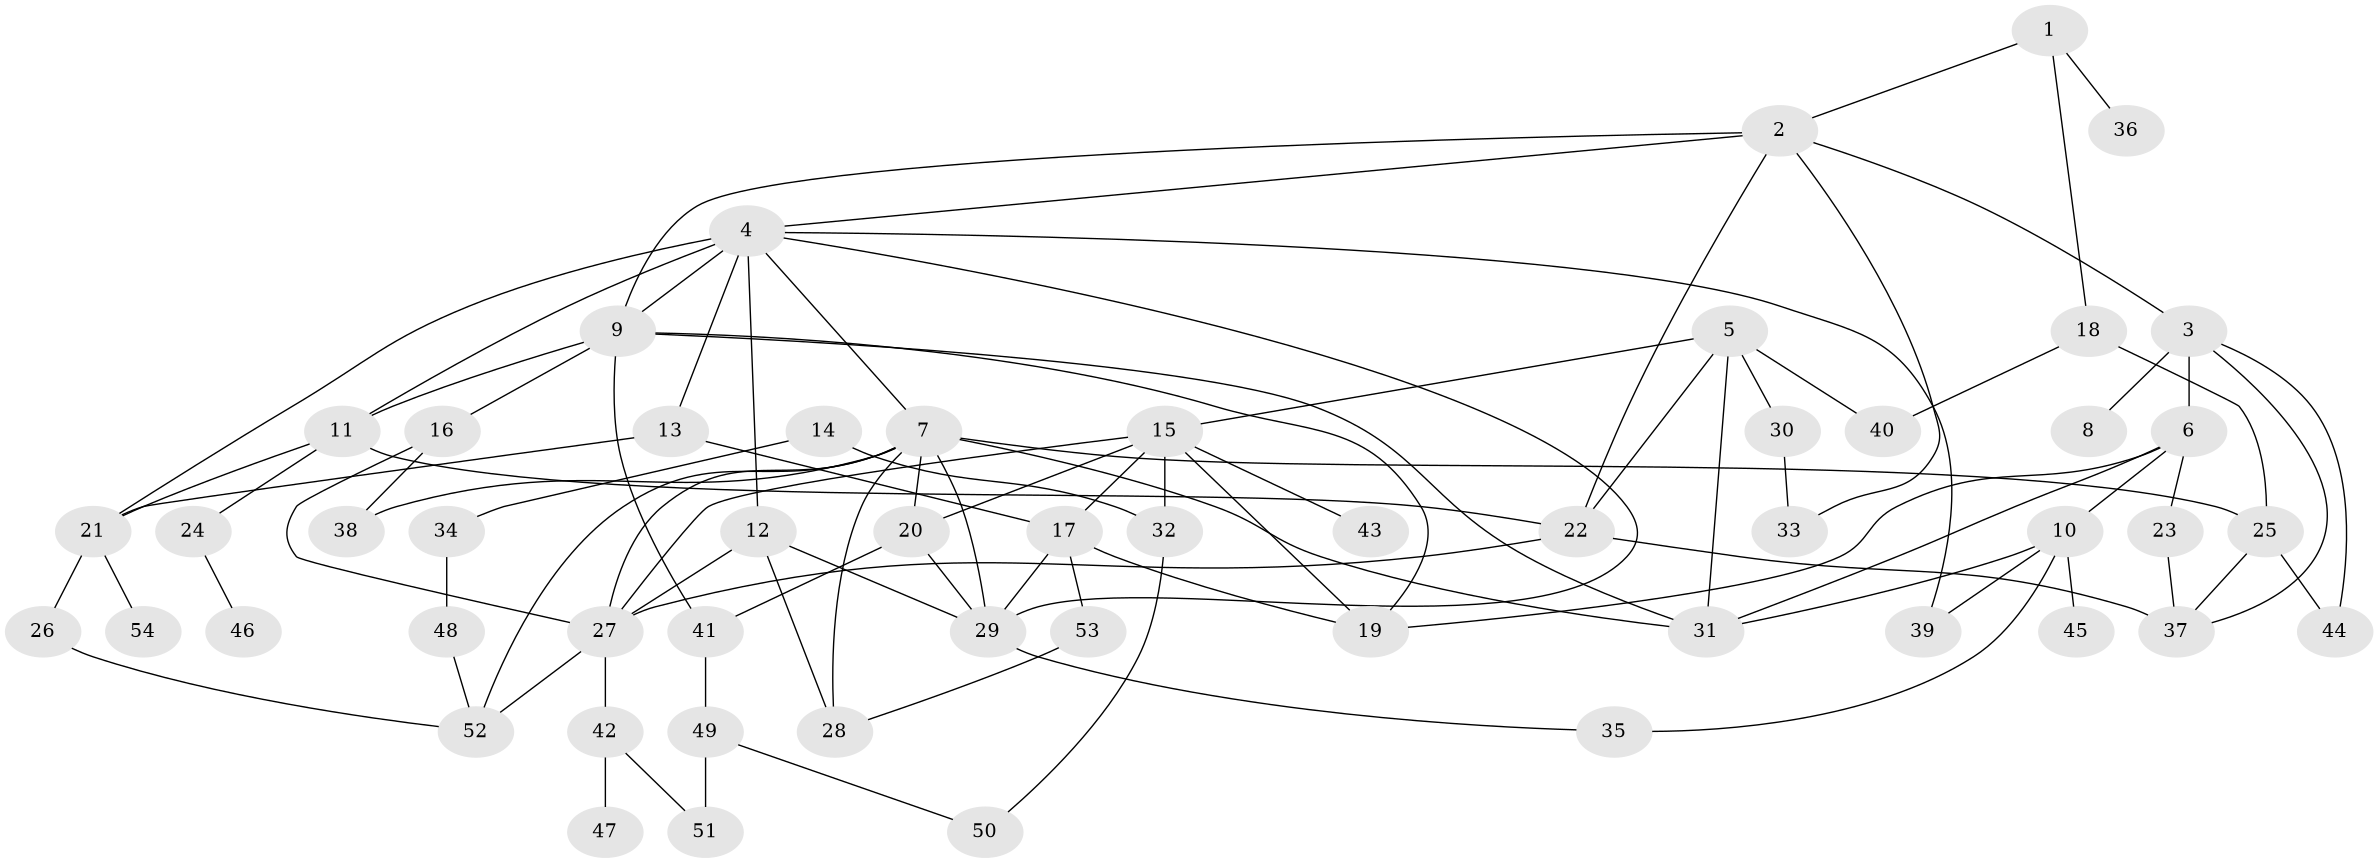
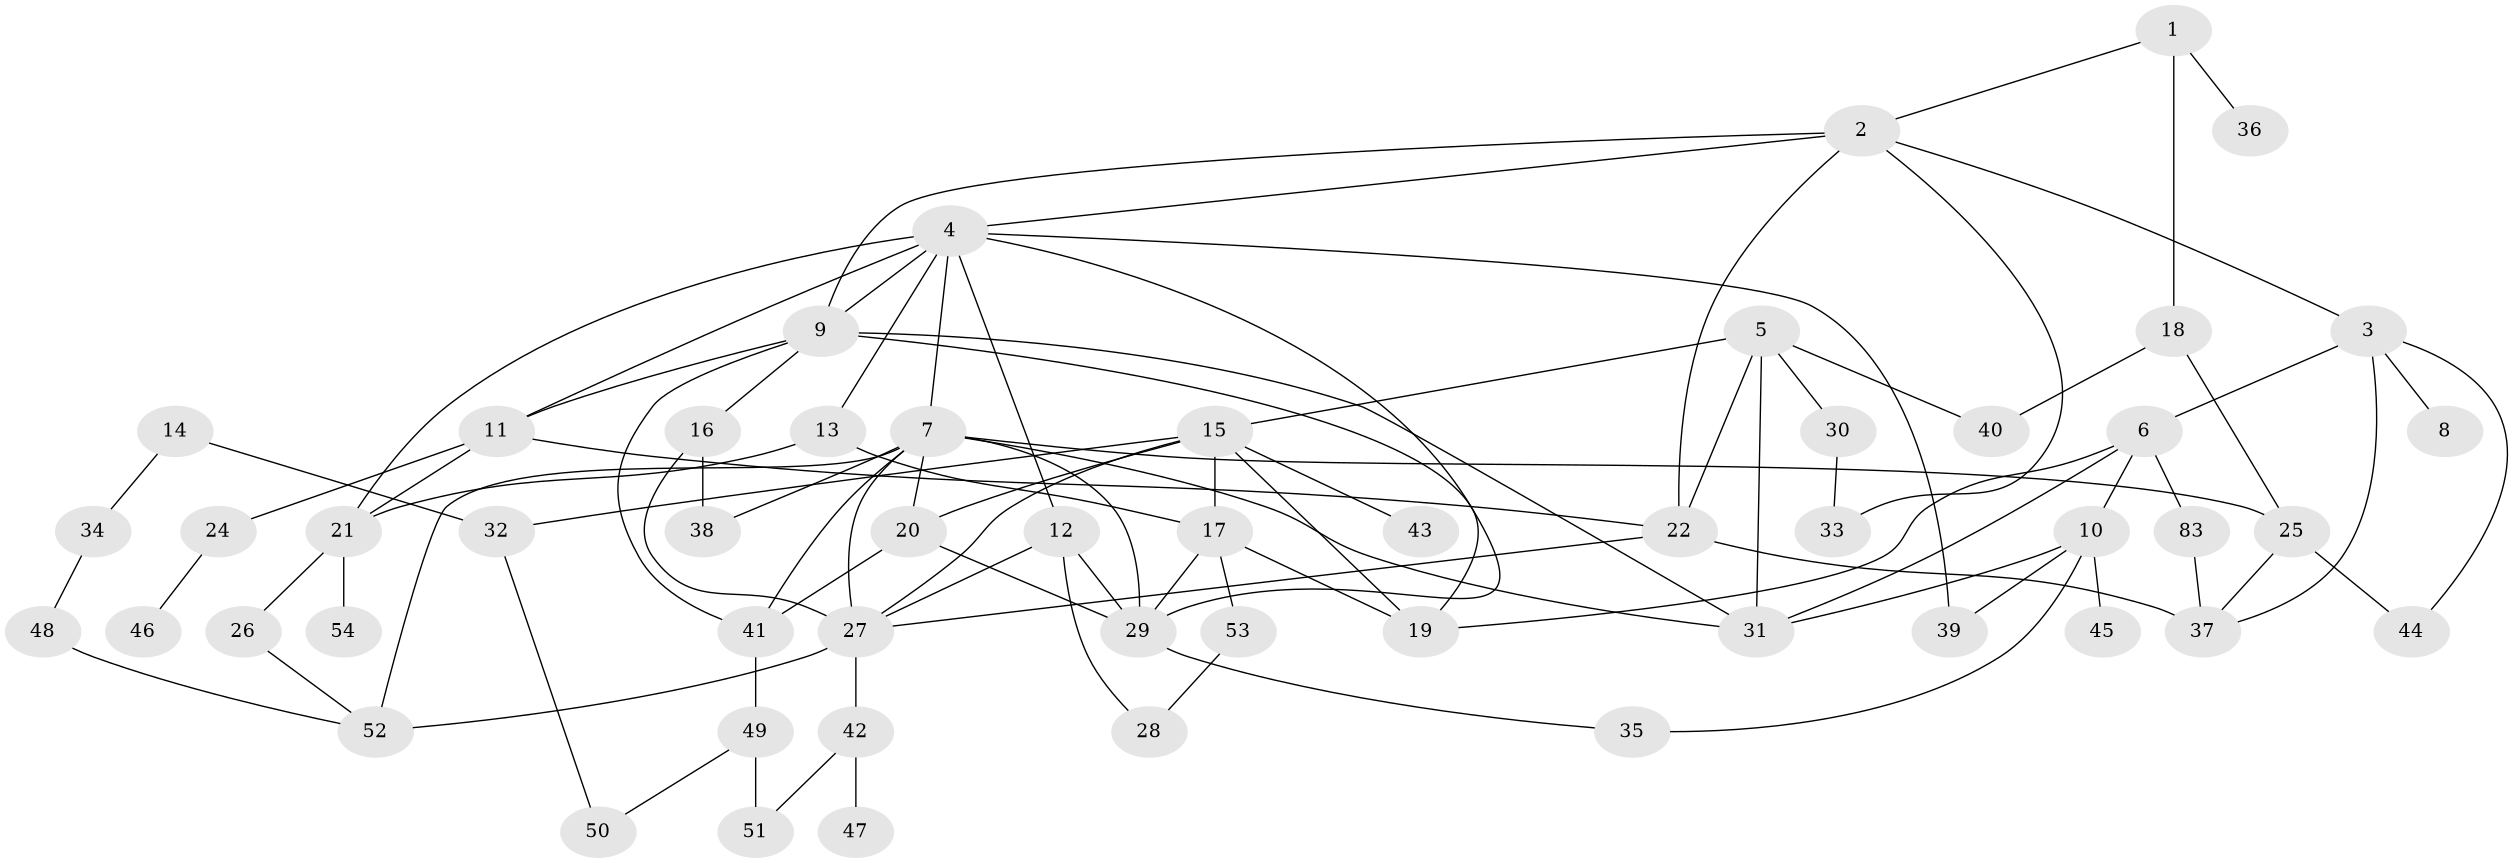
(2165, 532) -> (2192, 532)
(840, 585) -> (828, 522)
